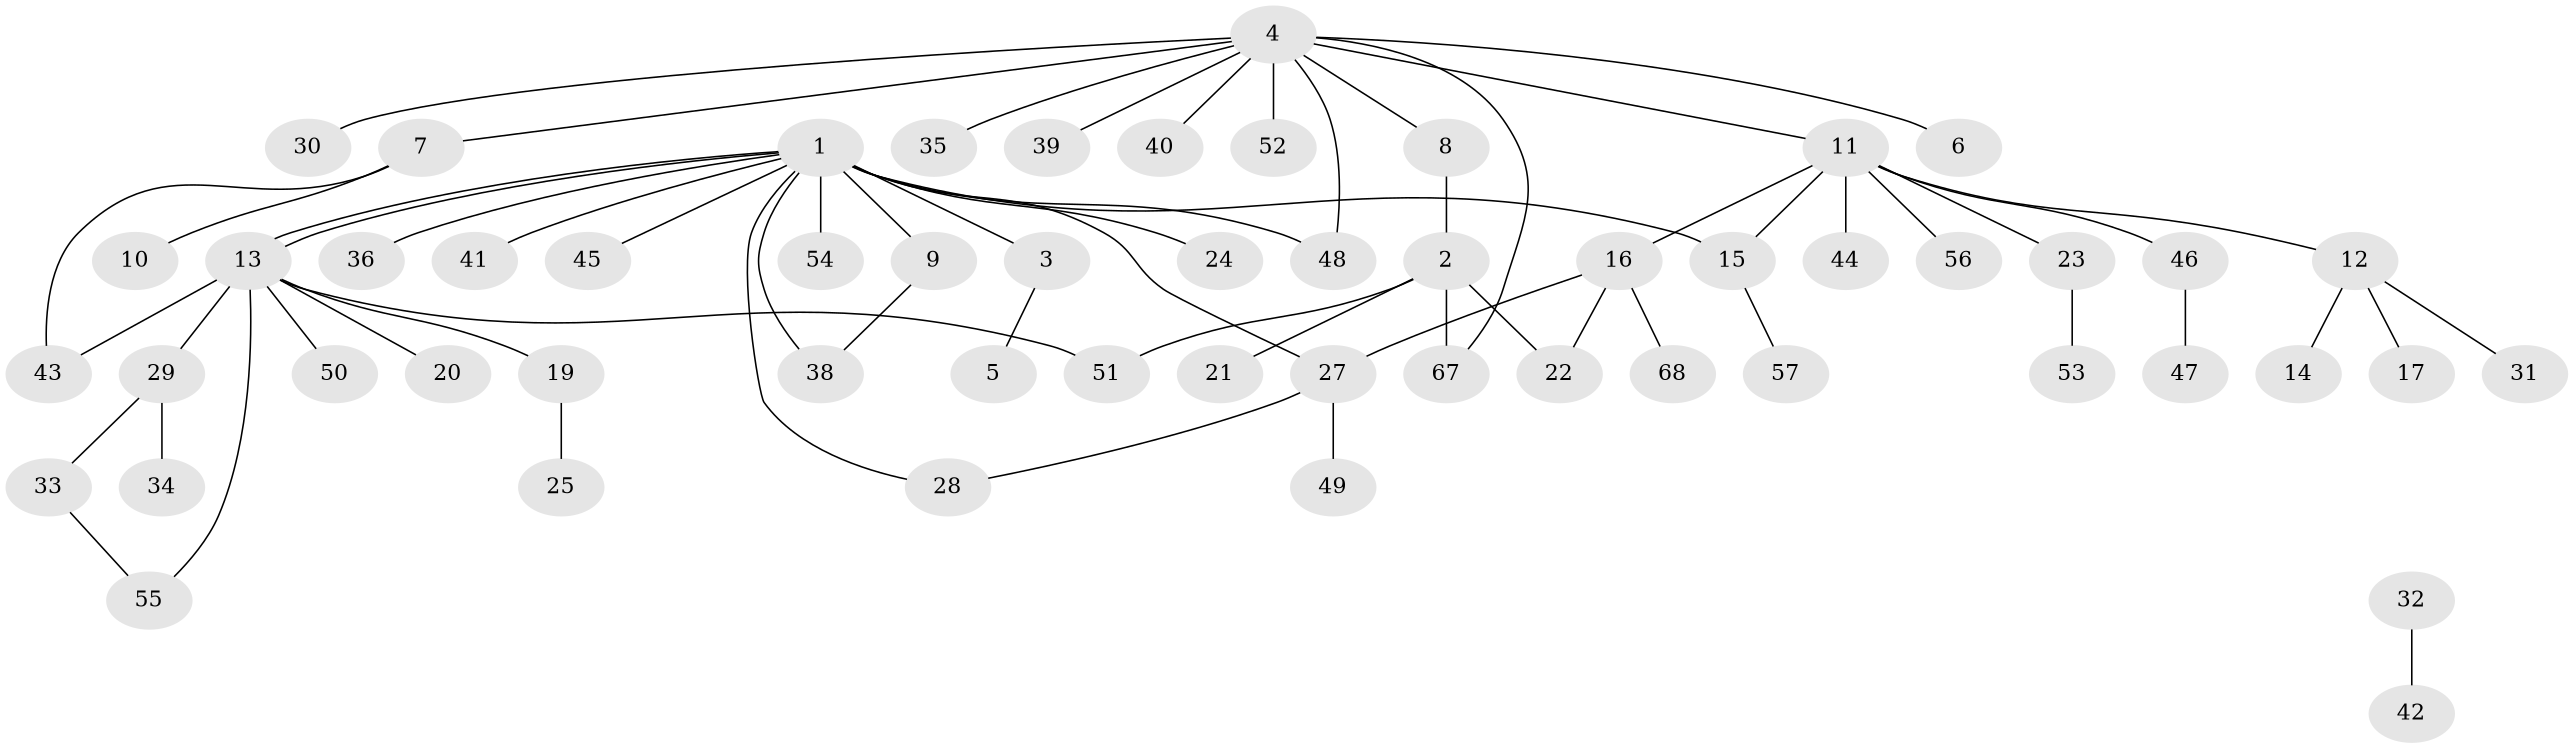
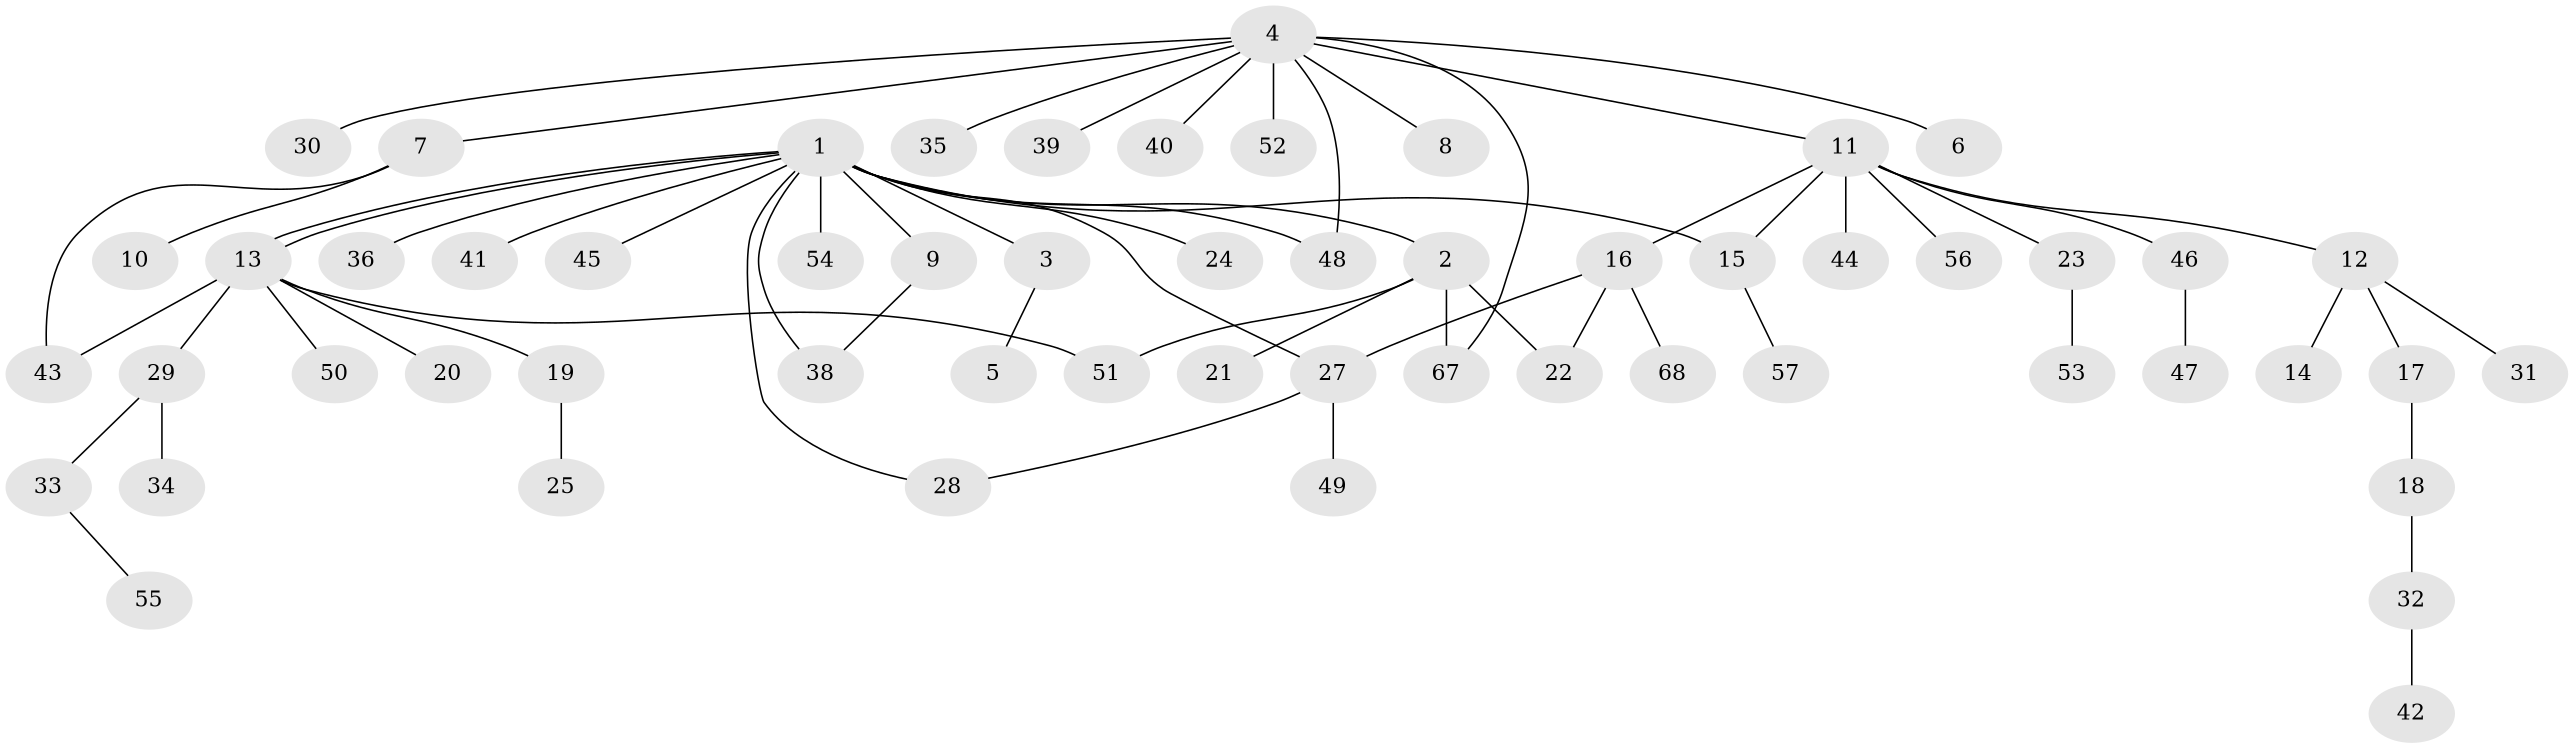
(1446, 209) -> (1134, 204)
(240, 442) -> none
none -> (2412, 487)
